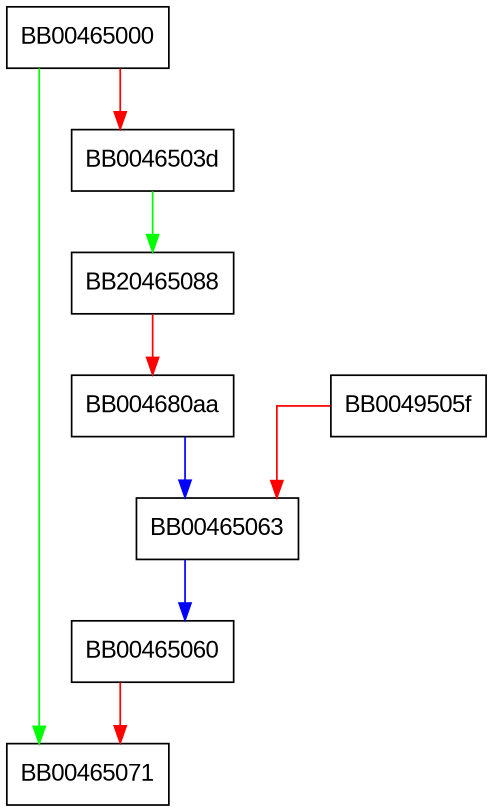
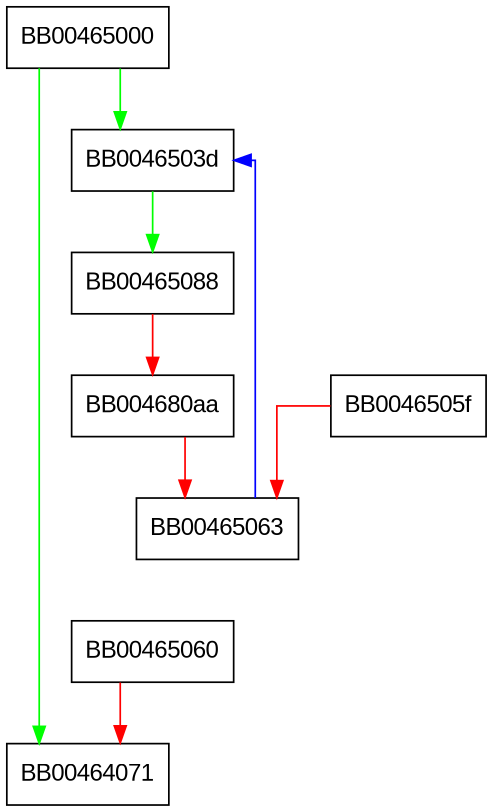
(120, 90) -> (120, 90)
(153, 283) -> (153, 283)
(408, 406) -> (408, 406)
(185, 459) -> (185, 459)
(185, 581) -> (255, 327)
(88, 774) -> (88, 774)
